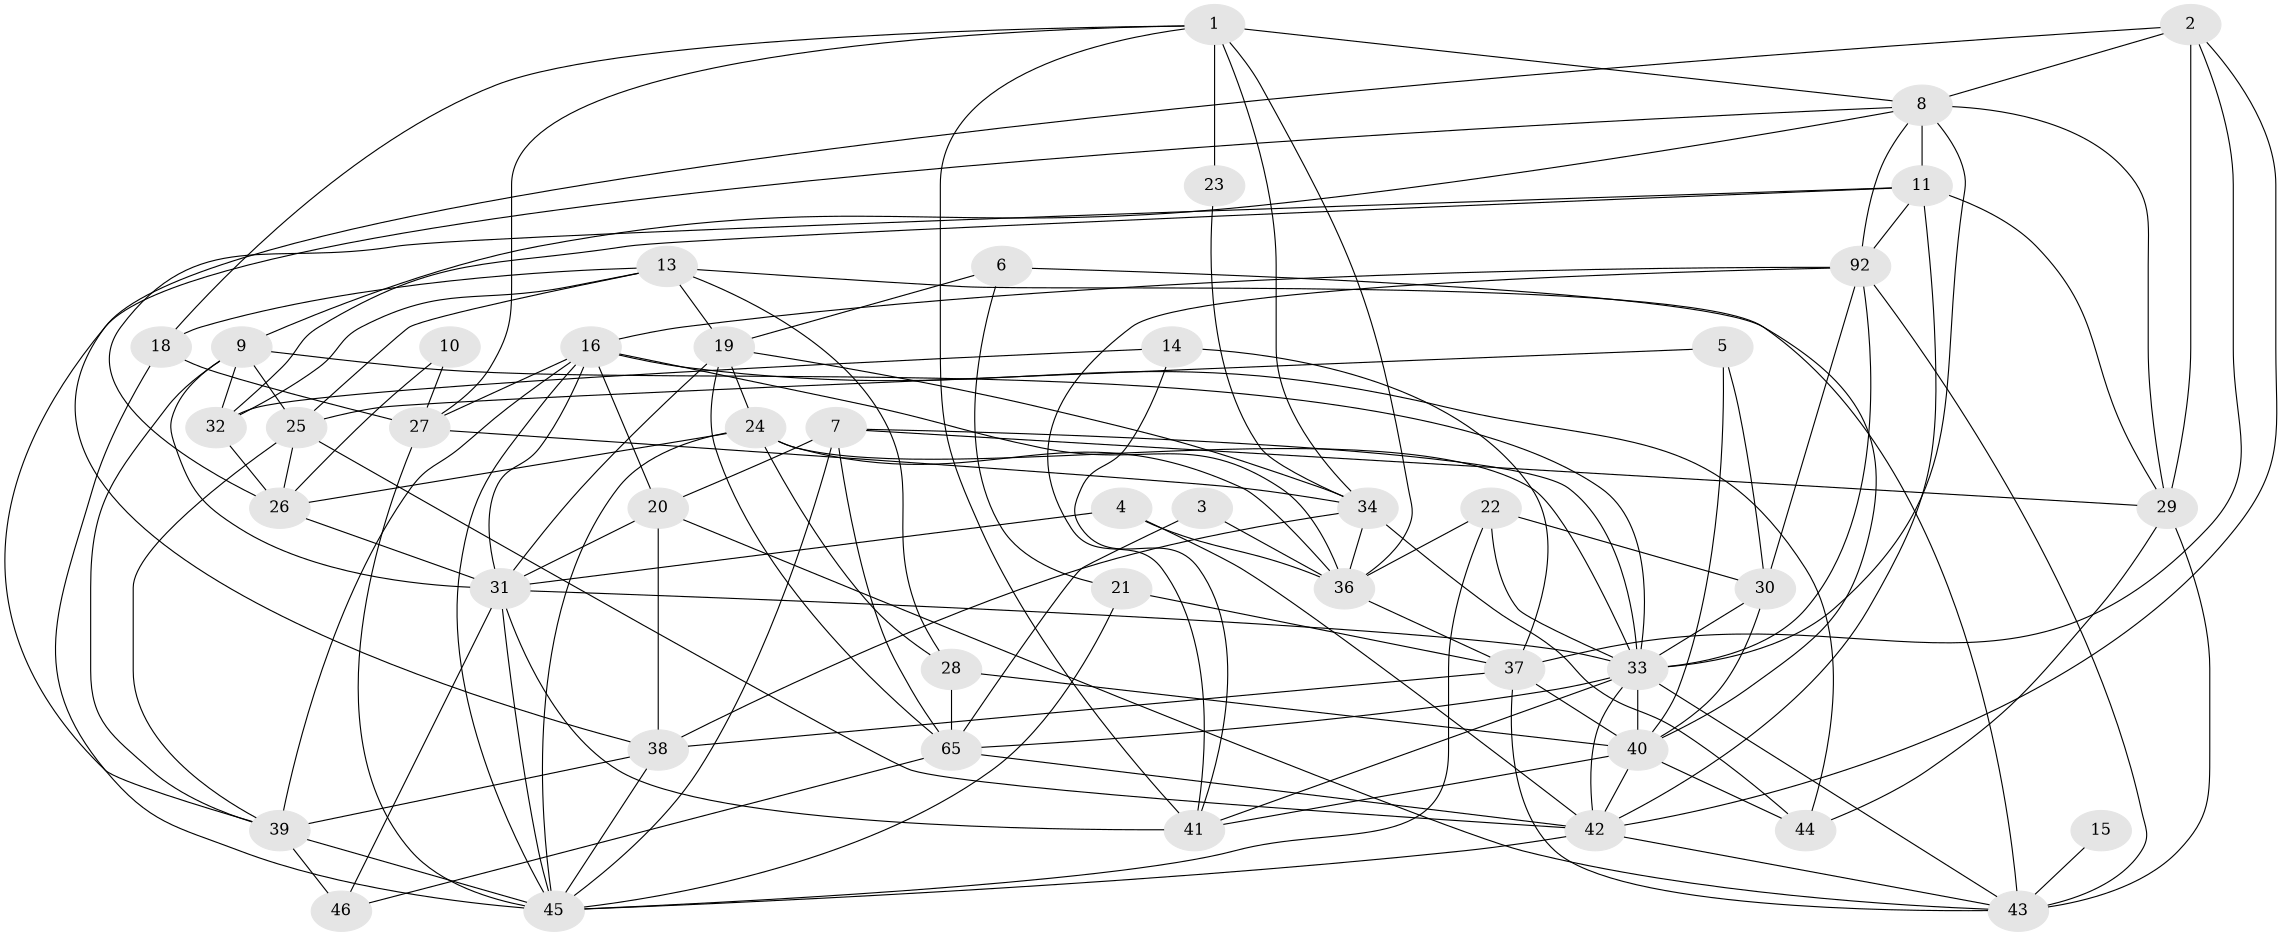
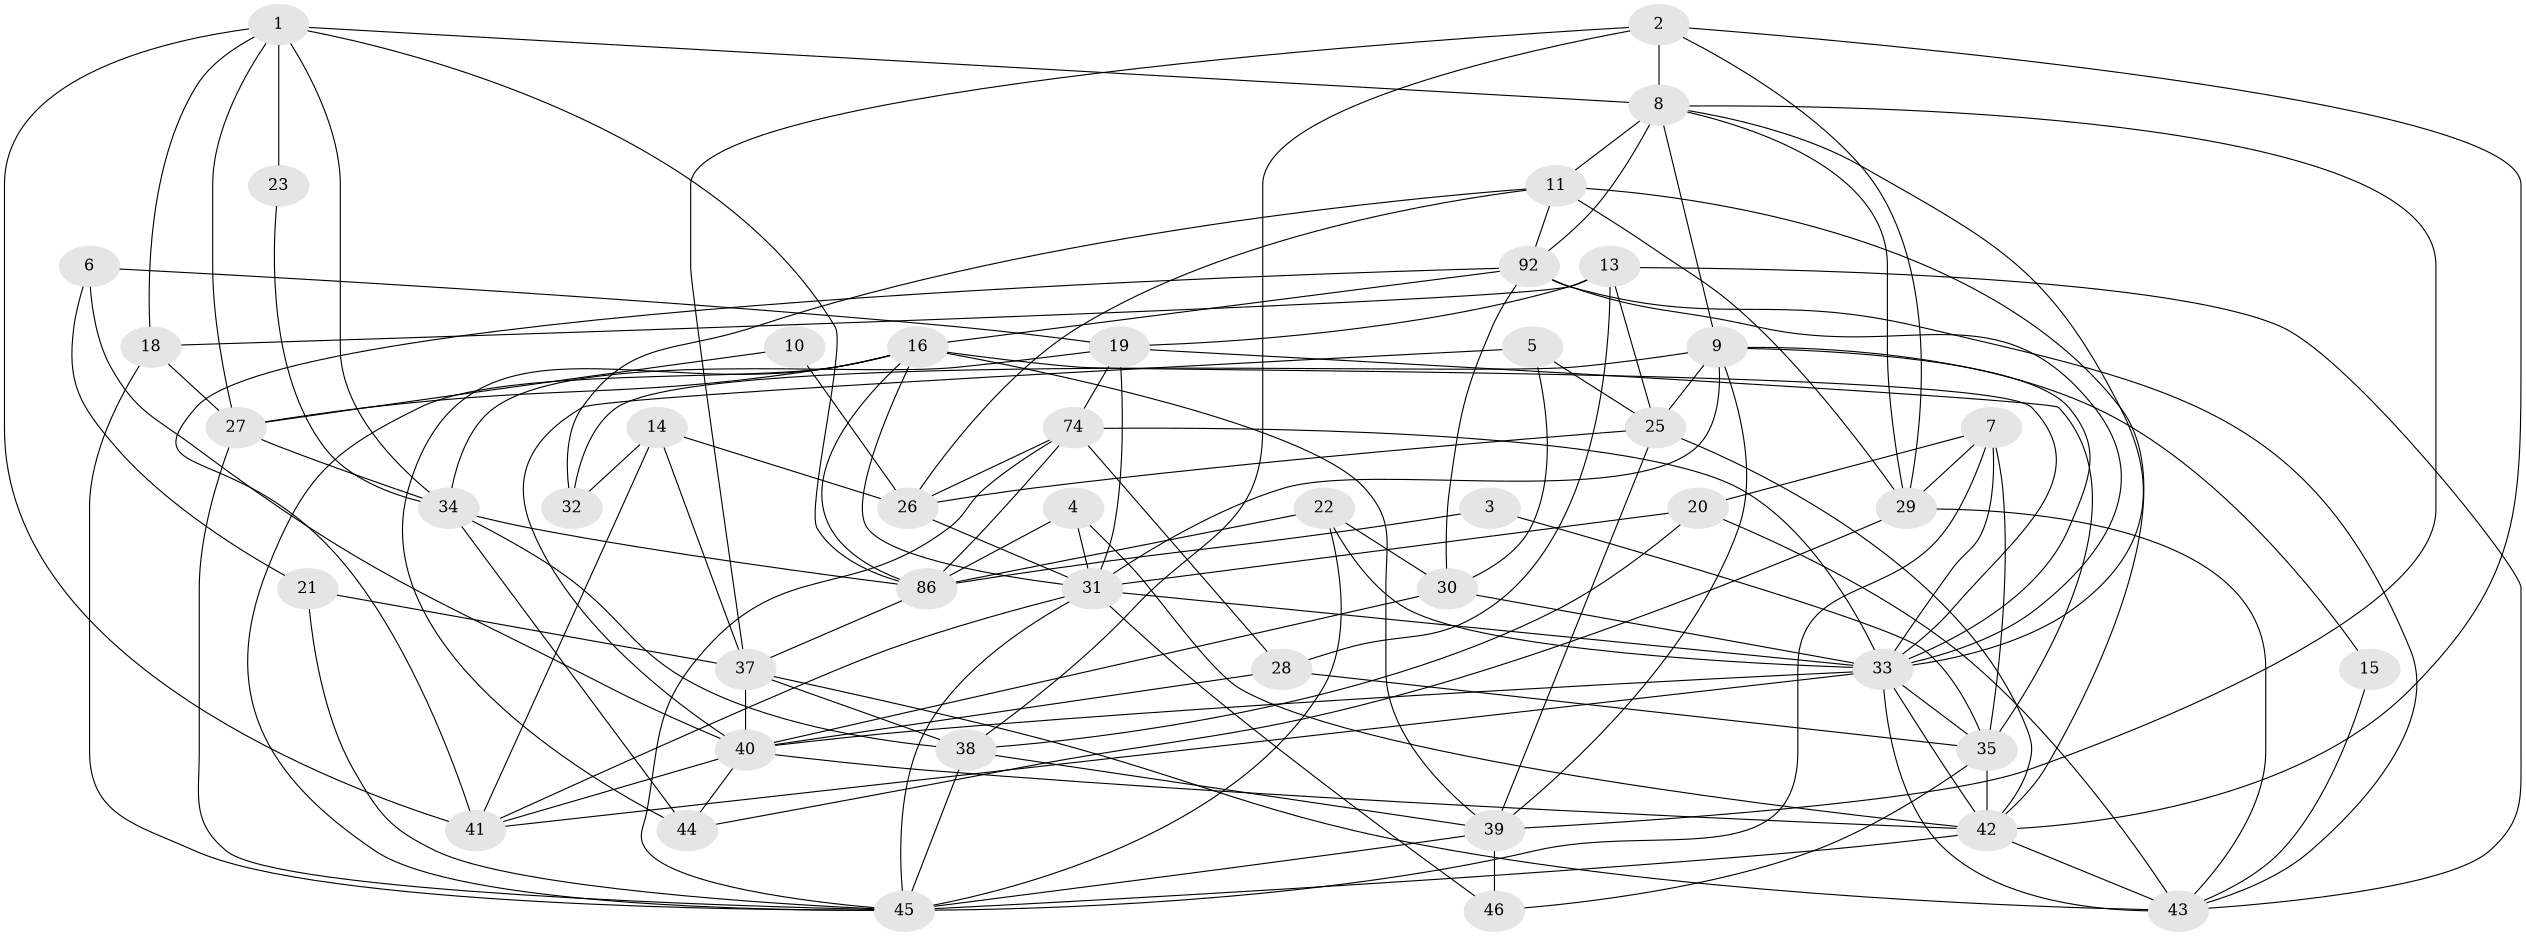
(423, 303) -> none
none -> (2113, 418)
(625, 428) -> (1646, 377)
(756, 428) -> (1074, 428)
(251, 471) -> (782, 468)
(1344, 589) -> (927, 589)
(952, 750) -> (1987, 750)
